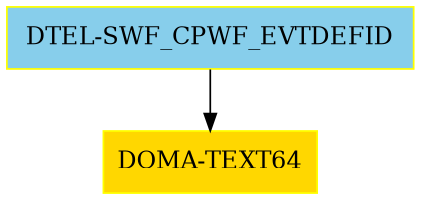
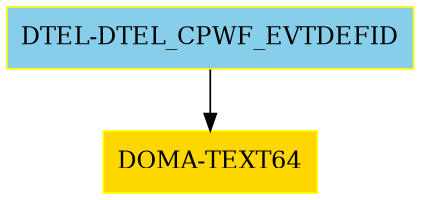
(210, 38) -> (210, 38)
